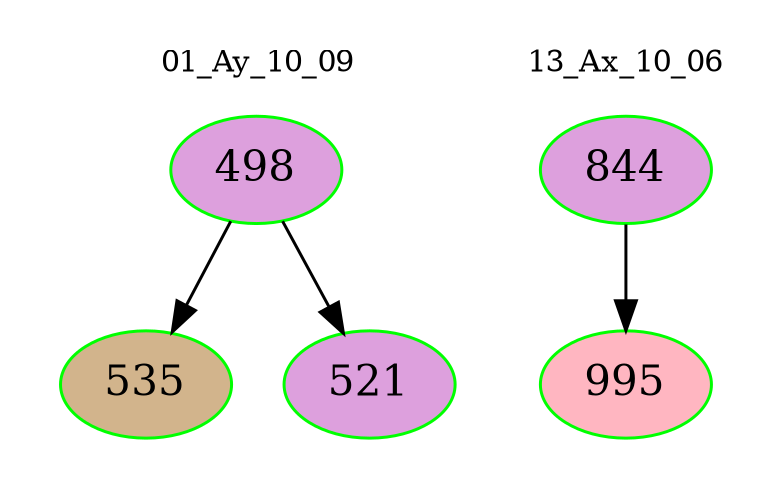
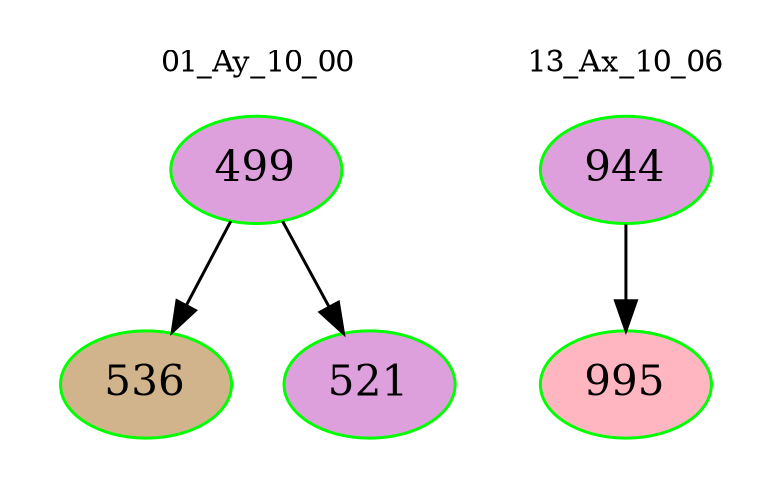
(258, 64) -> (258, 64)
(256, 170) -> (256, 170)
(626, 170) -> (626, 170)
(146, 384) -> (146, 384)
